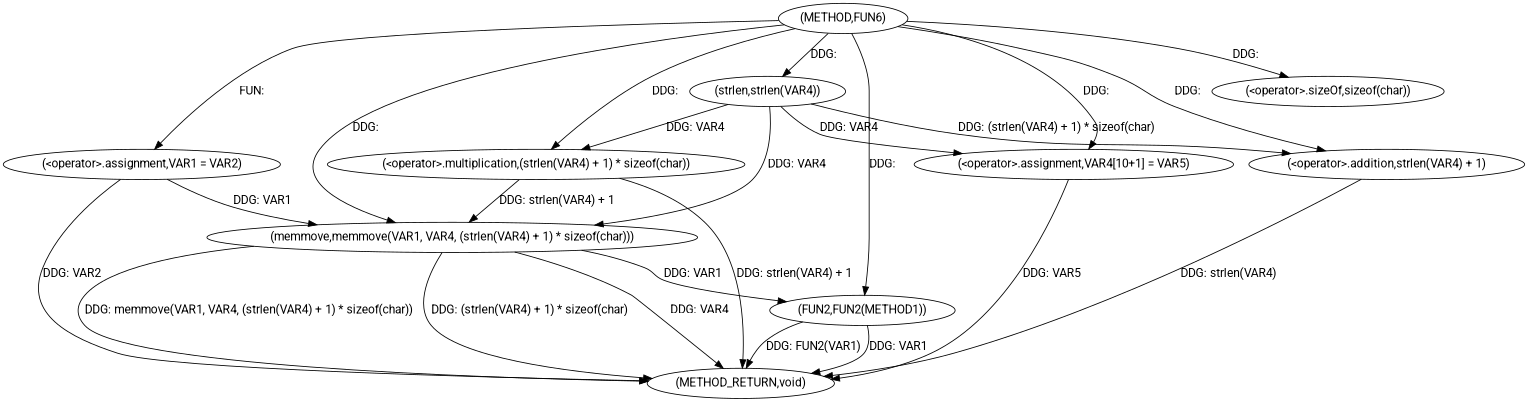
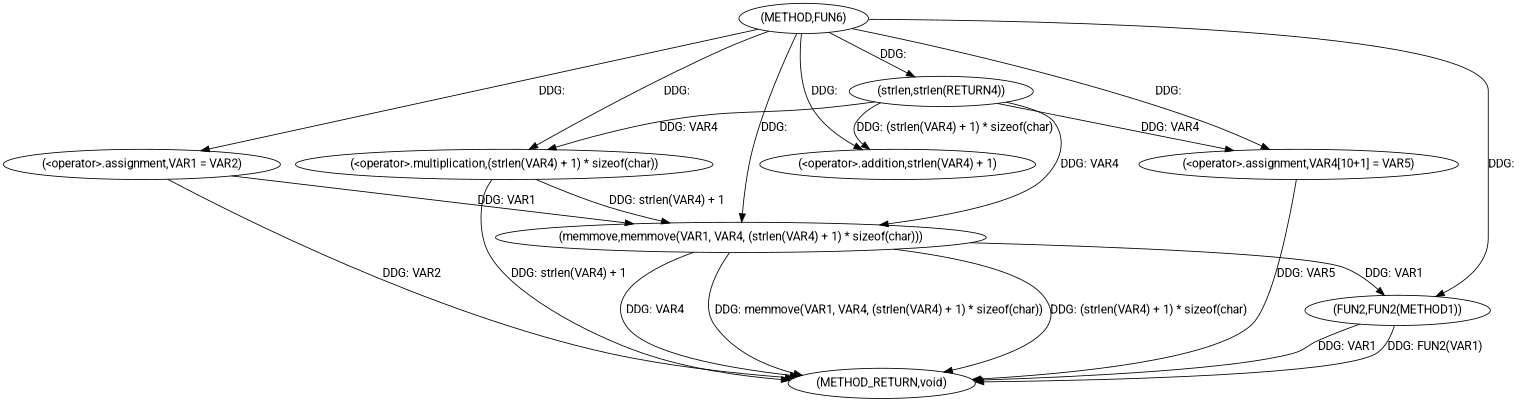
(253, 91) -> (554, 91)
(768, 91) -> (941, 91)
(1328, 91) -> none
(1105, 300) -> none
